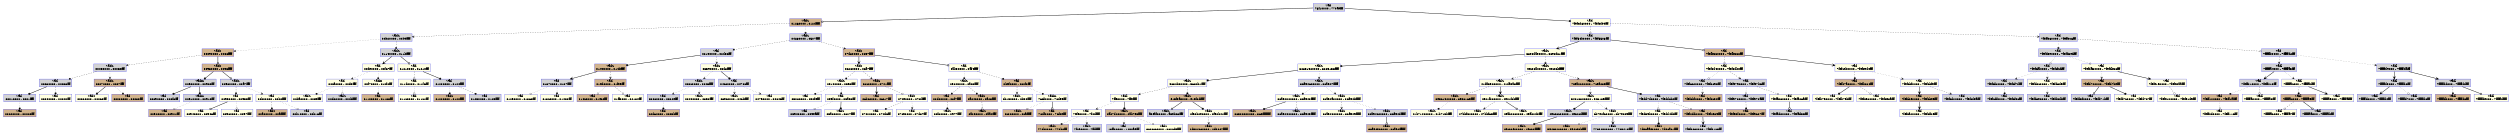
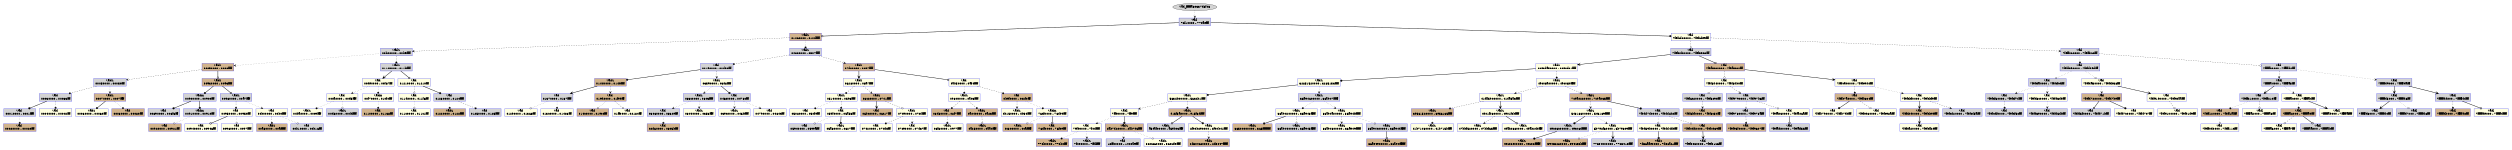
none -> (1195, 7)
